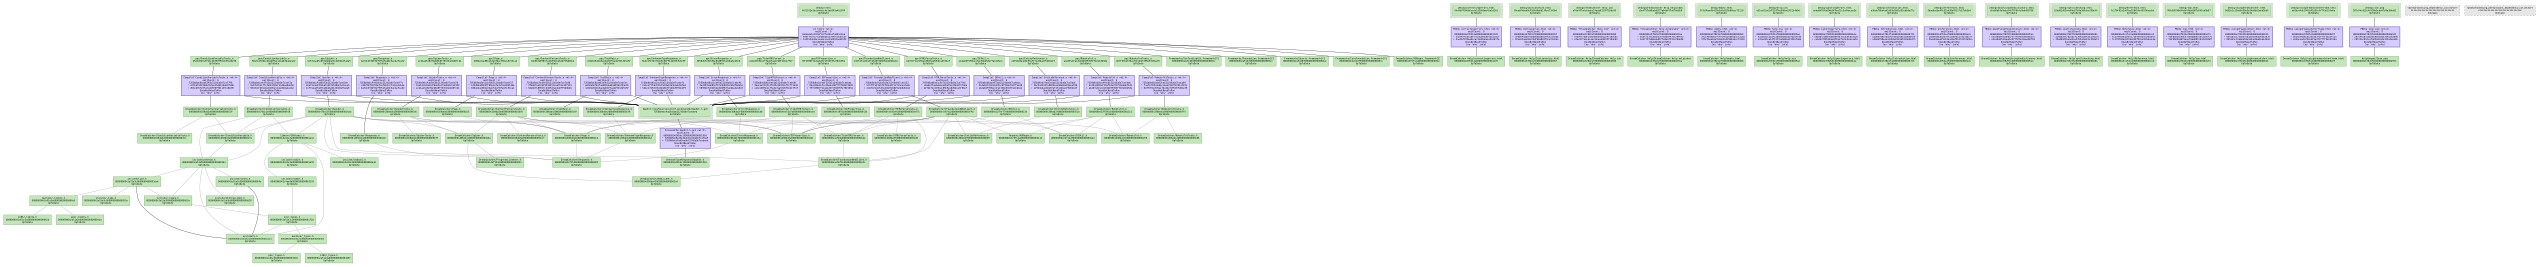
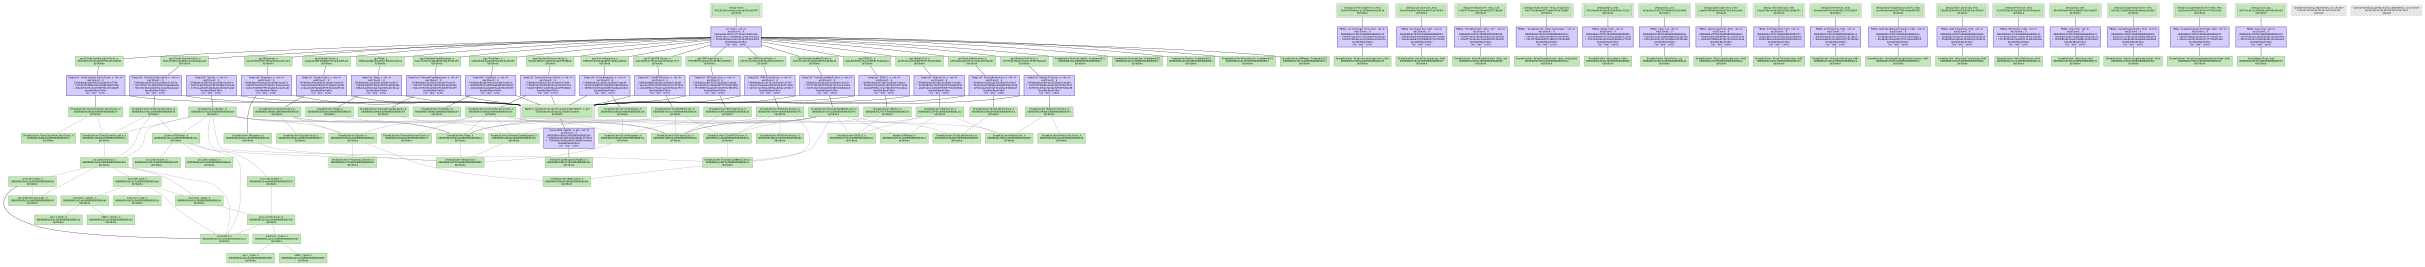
(329, 61) -> none
(292, 220) -> (271, 220)
(171, 226) -> (181, 212)
